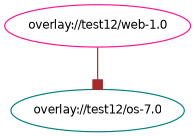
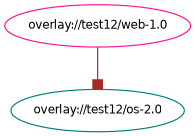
(98, 111) -> (98, 111)
